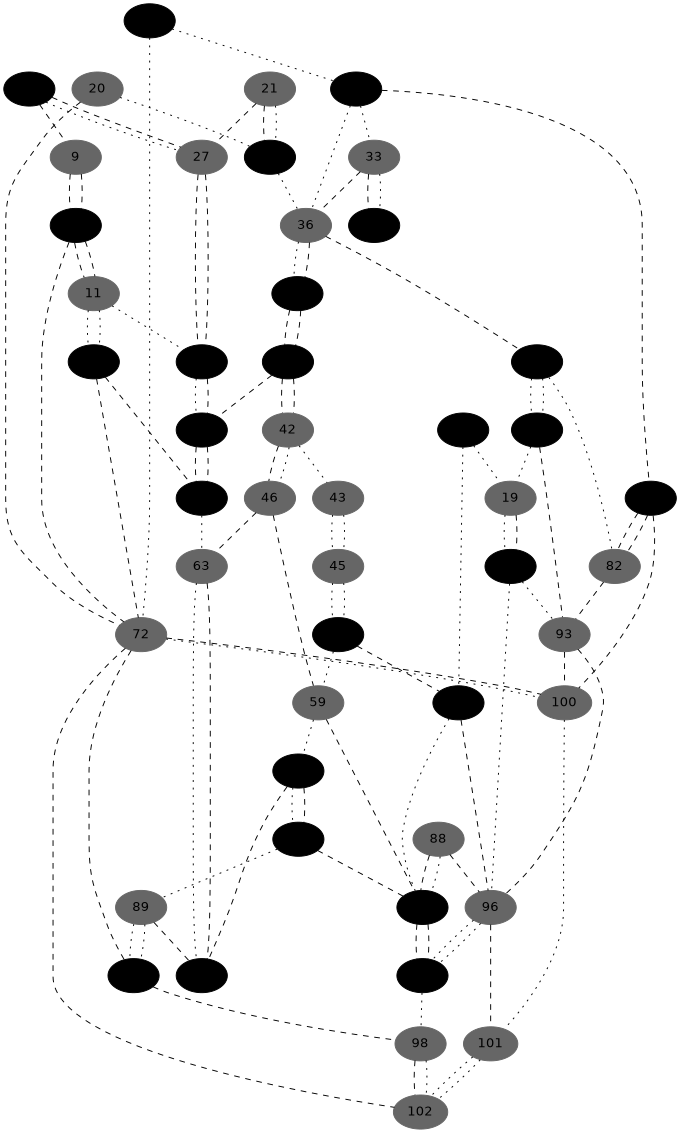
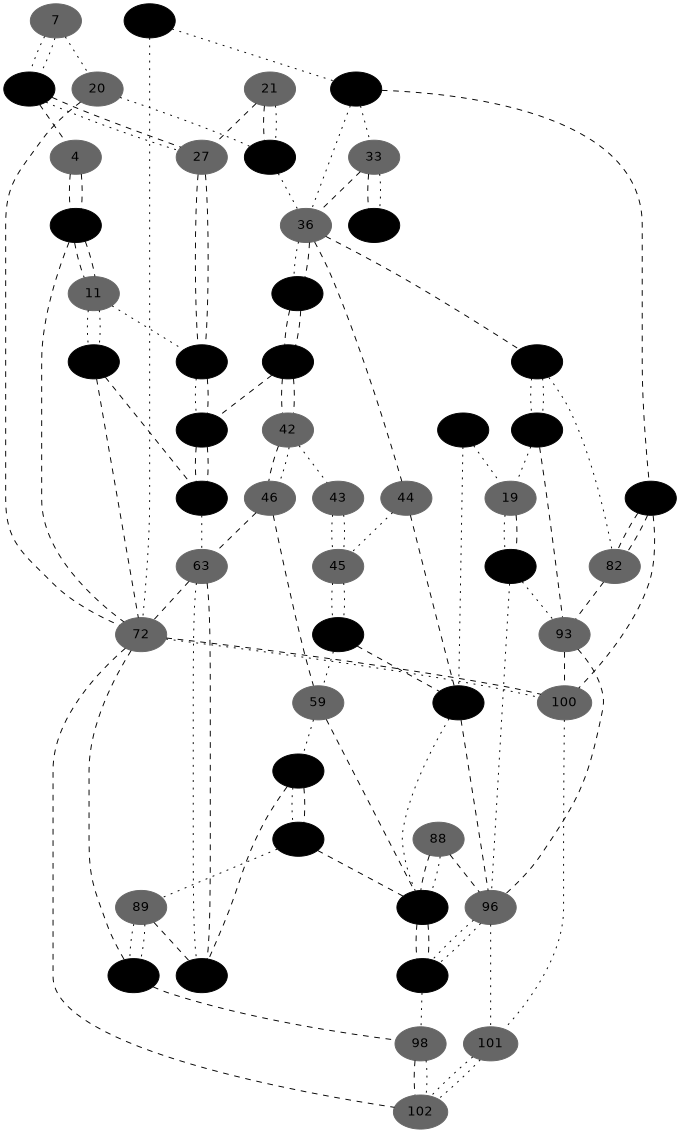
none -> (56, 21)
(76, 157) -> (76, 157)
none -> (406, 498)
none -> (171, 601)
(491, 976) -> (491, 976)
